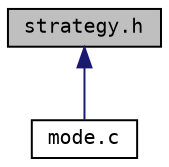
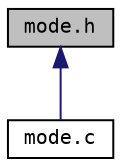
(84, 28) -> (61, 28)
